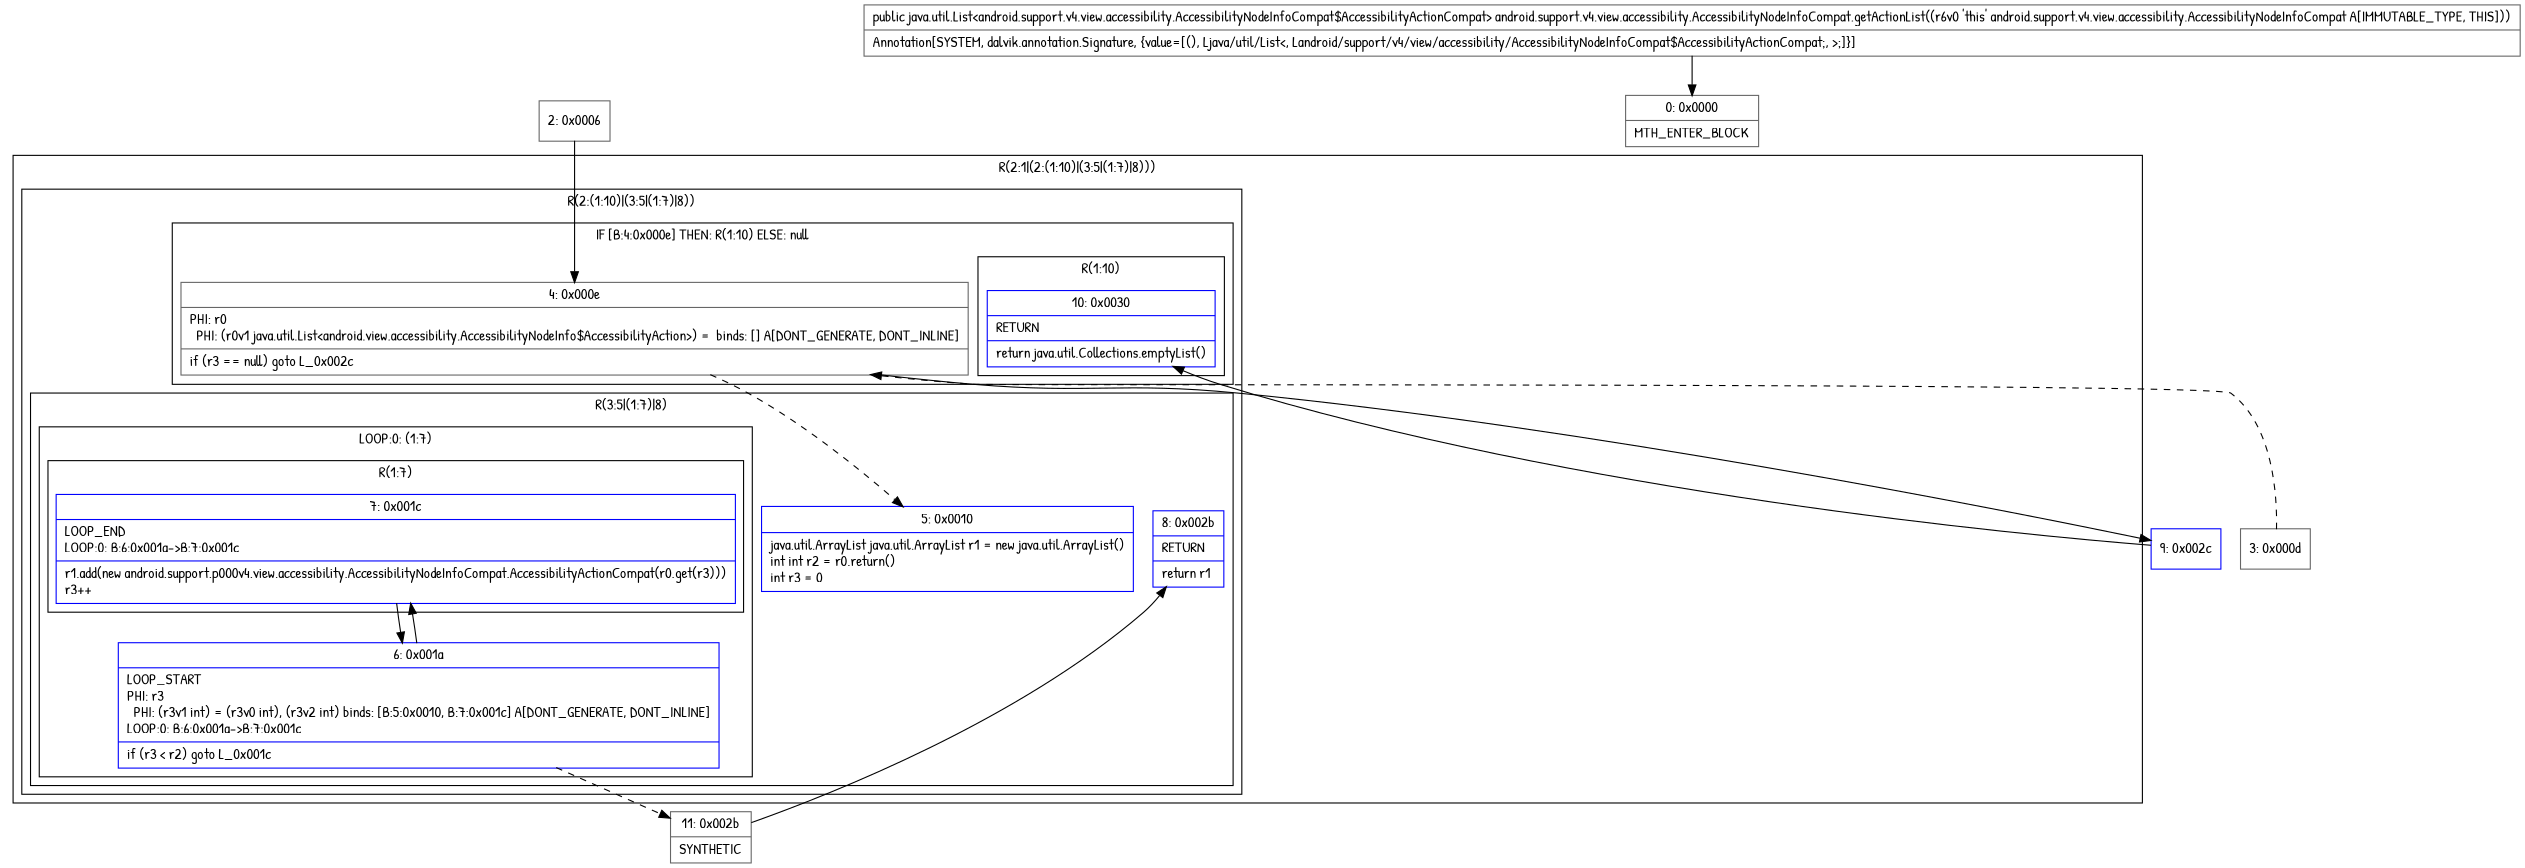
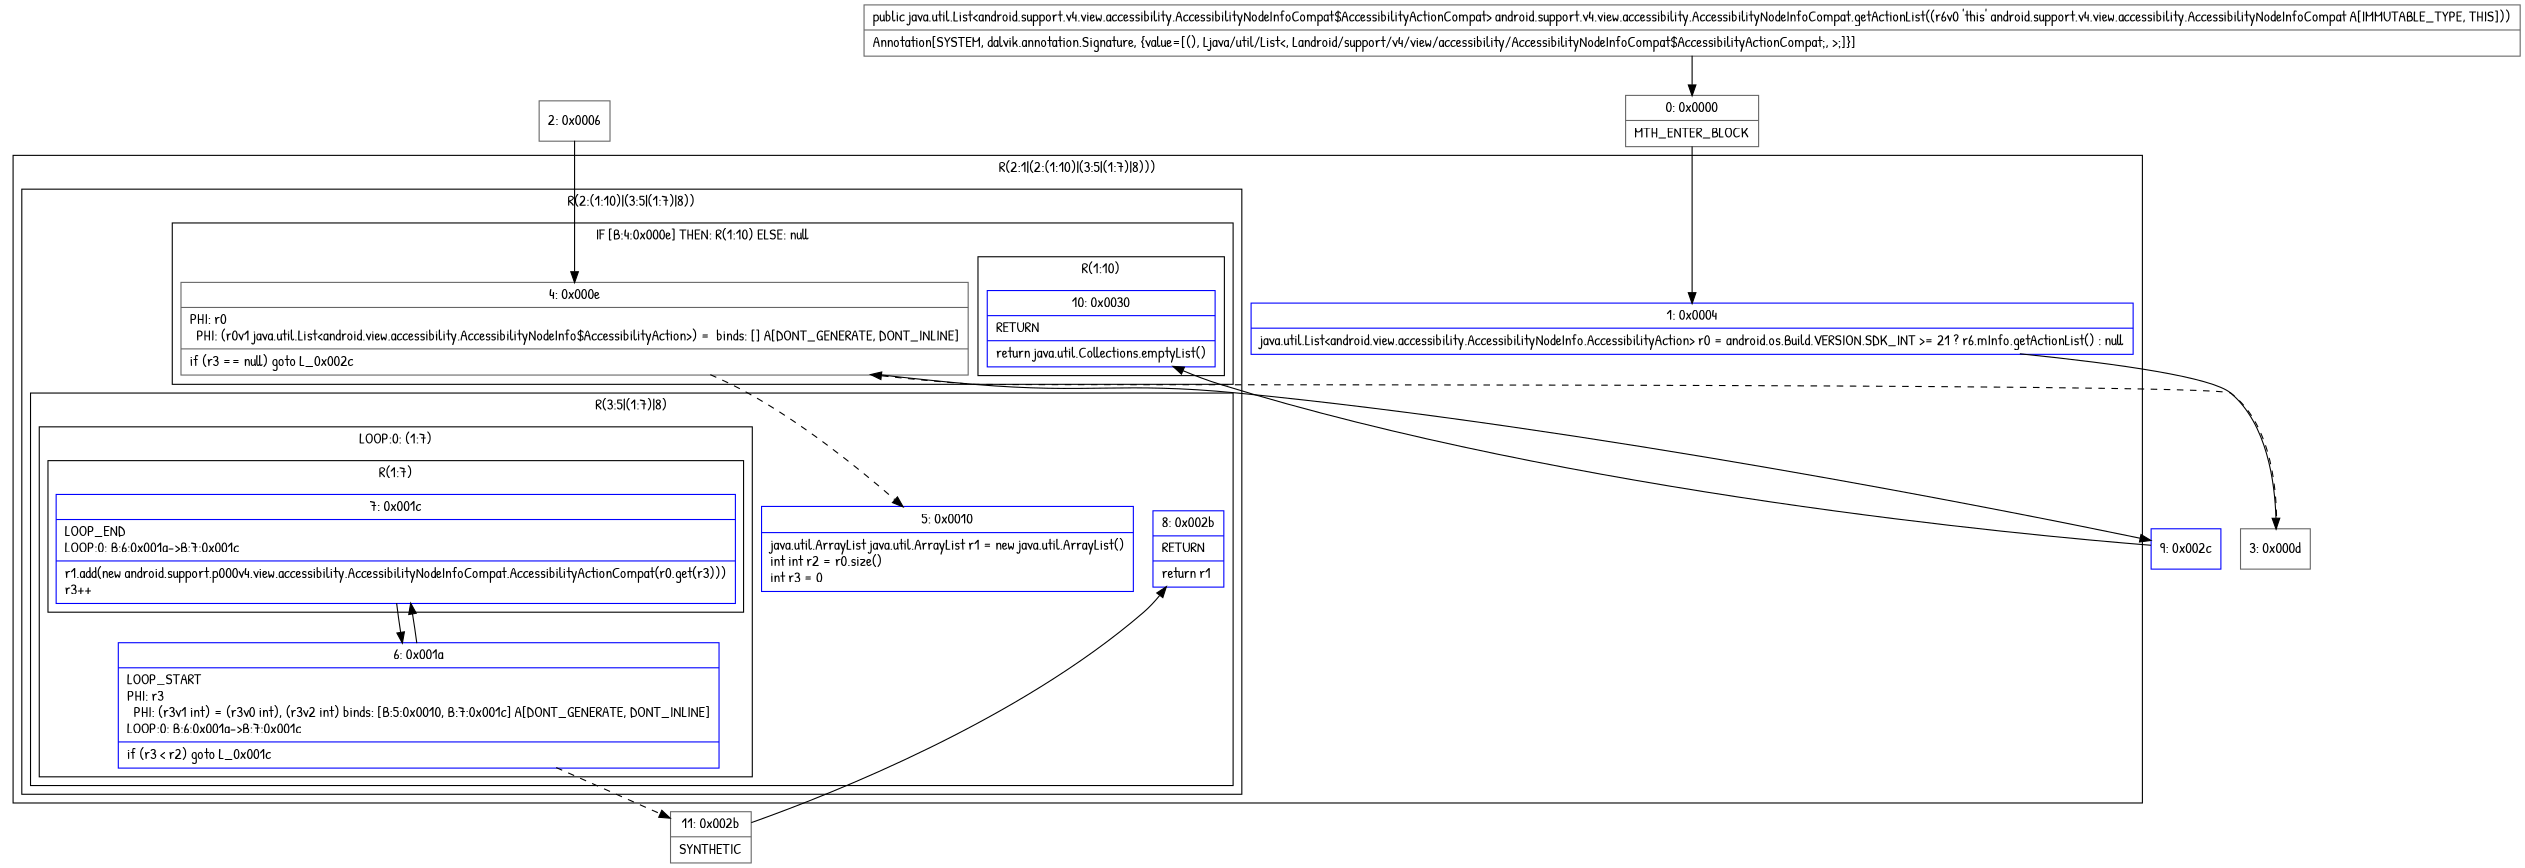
none -> (1692, 329)
(833, 561) -> (826, 561)
